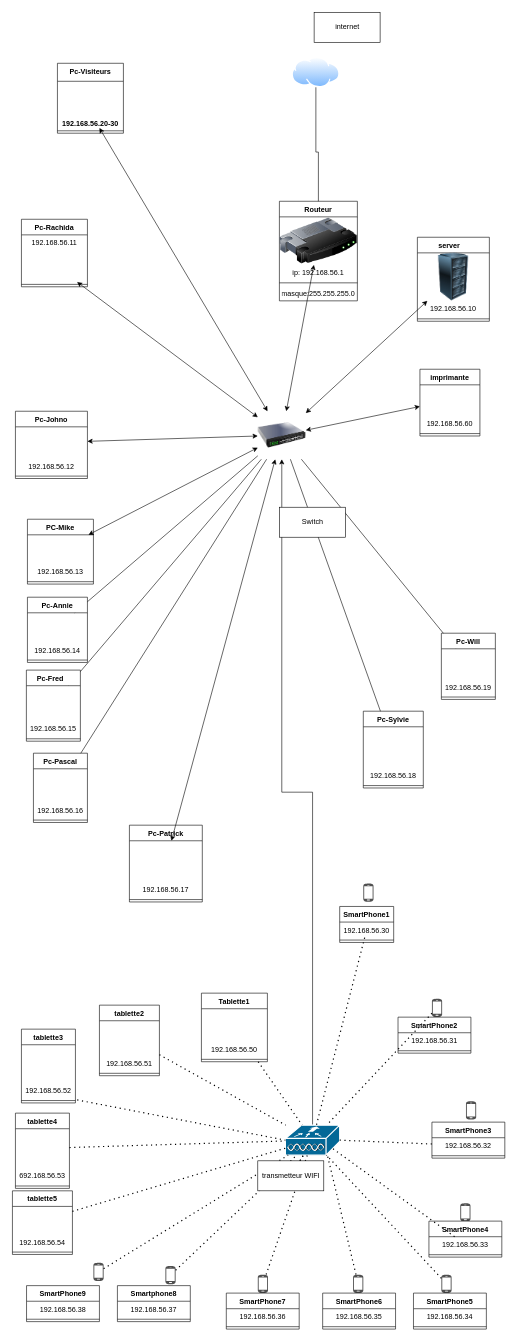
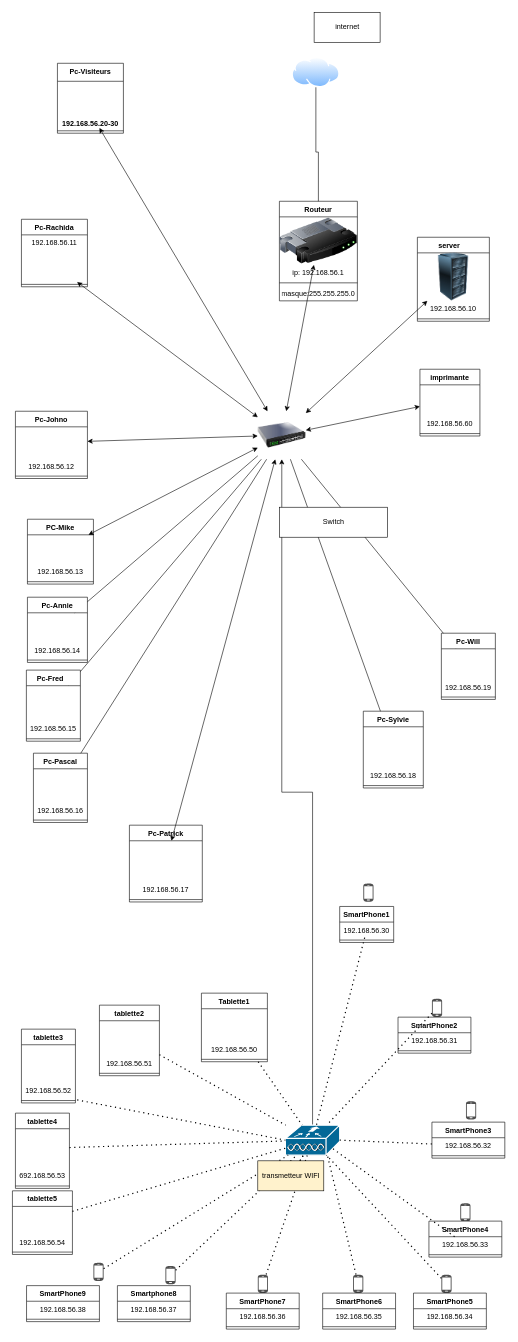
(312, 522) -> (333, 522)
(291, 1176) -> (291, 1176)
